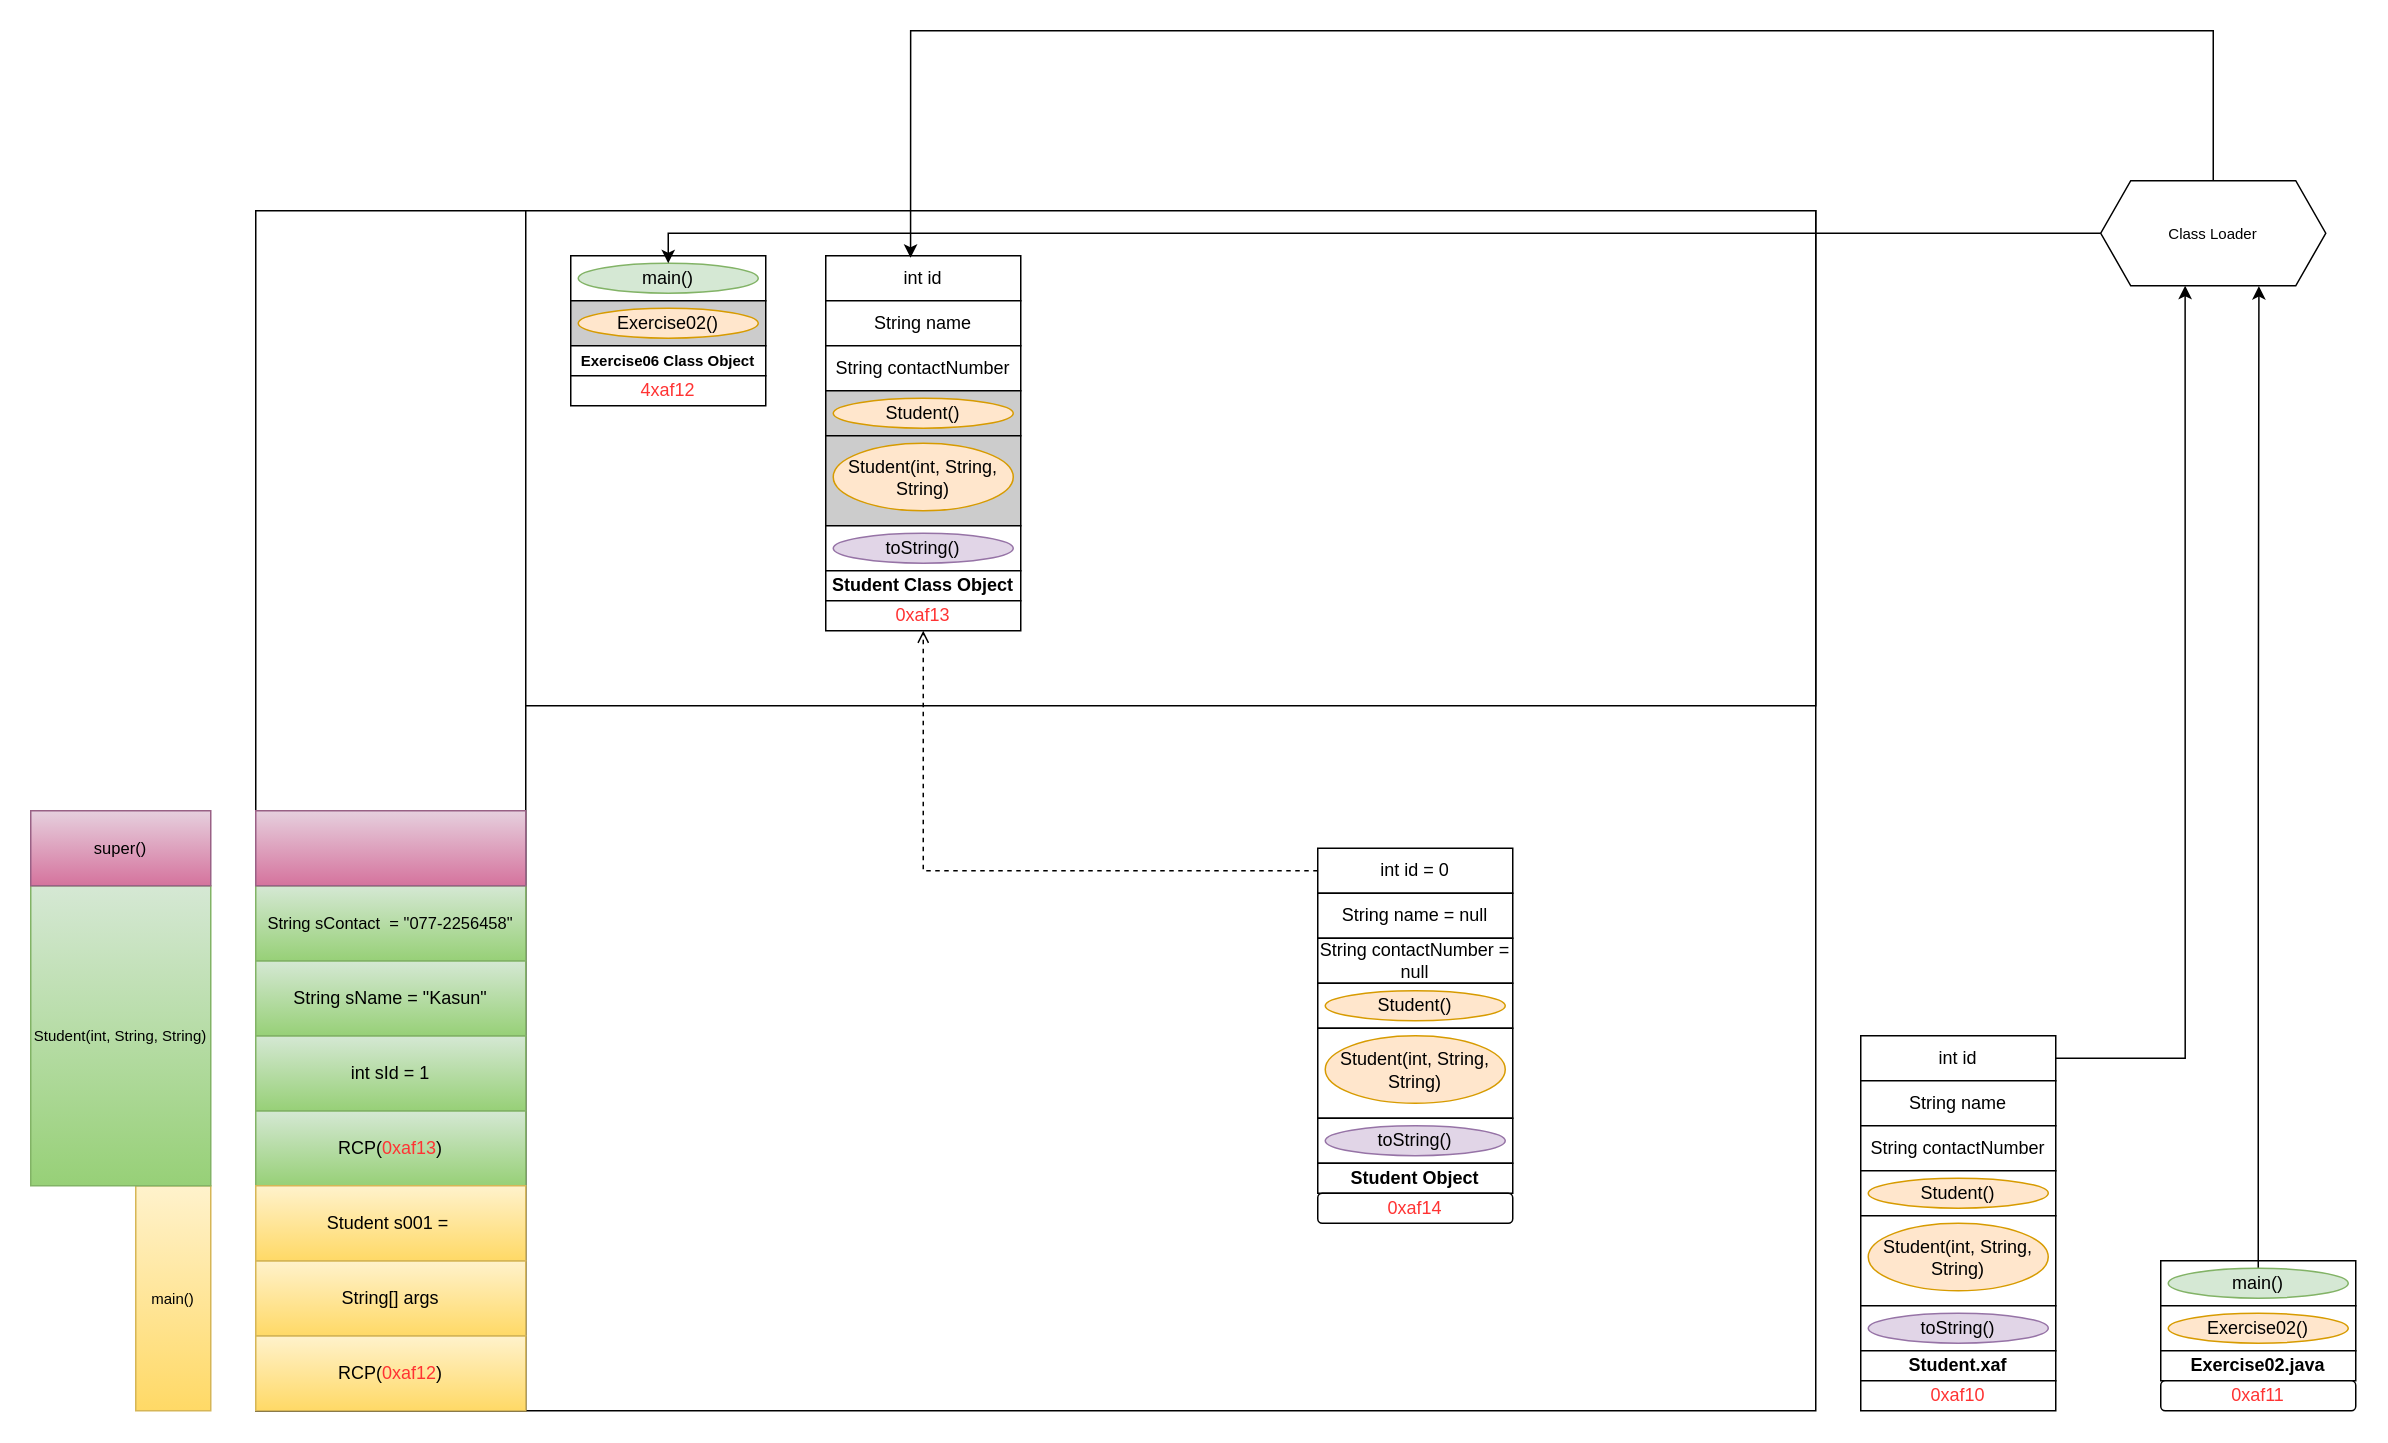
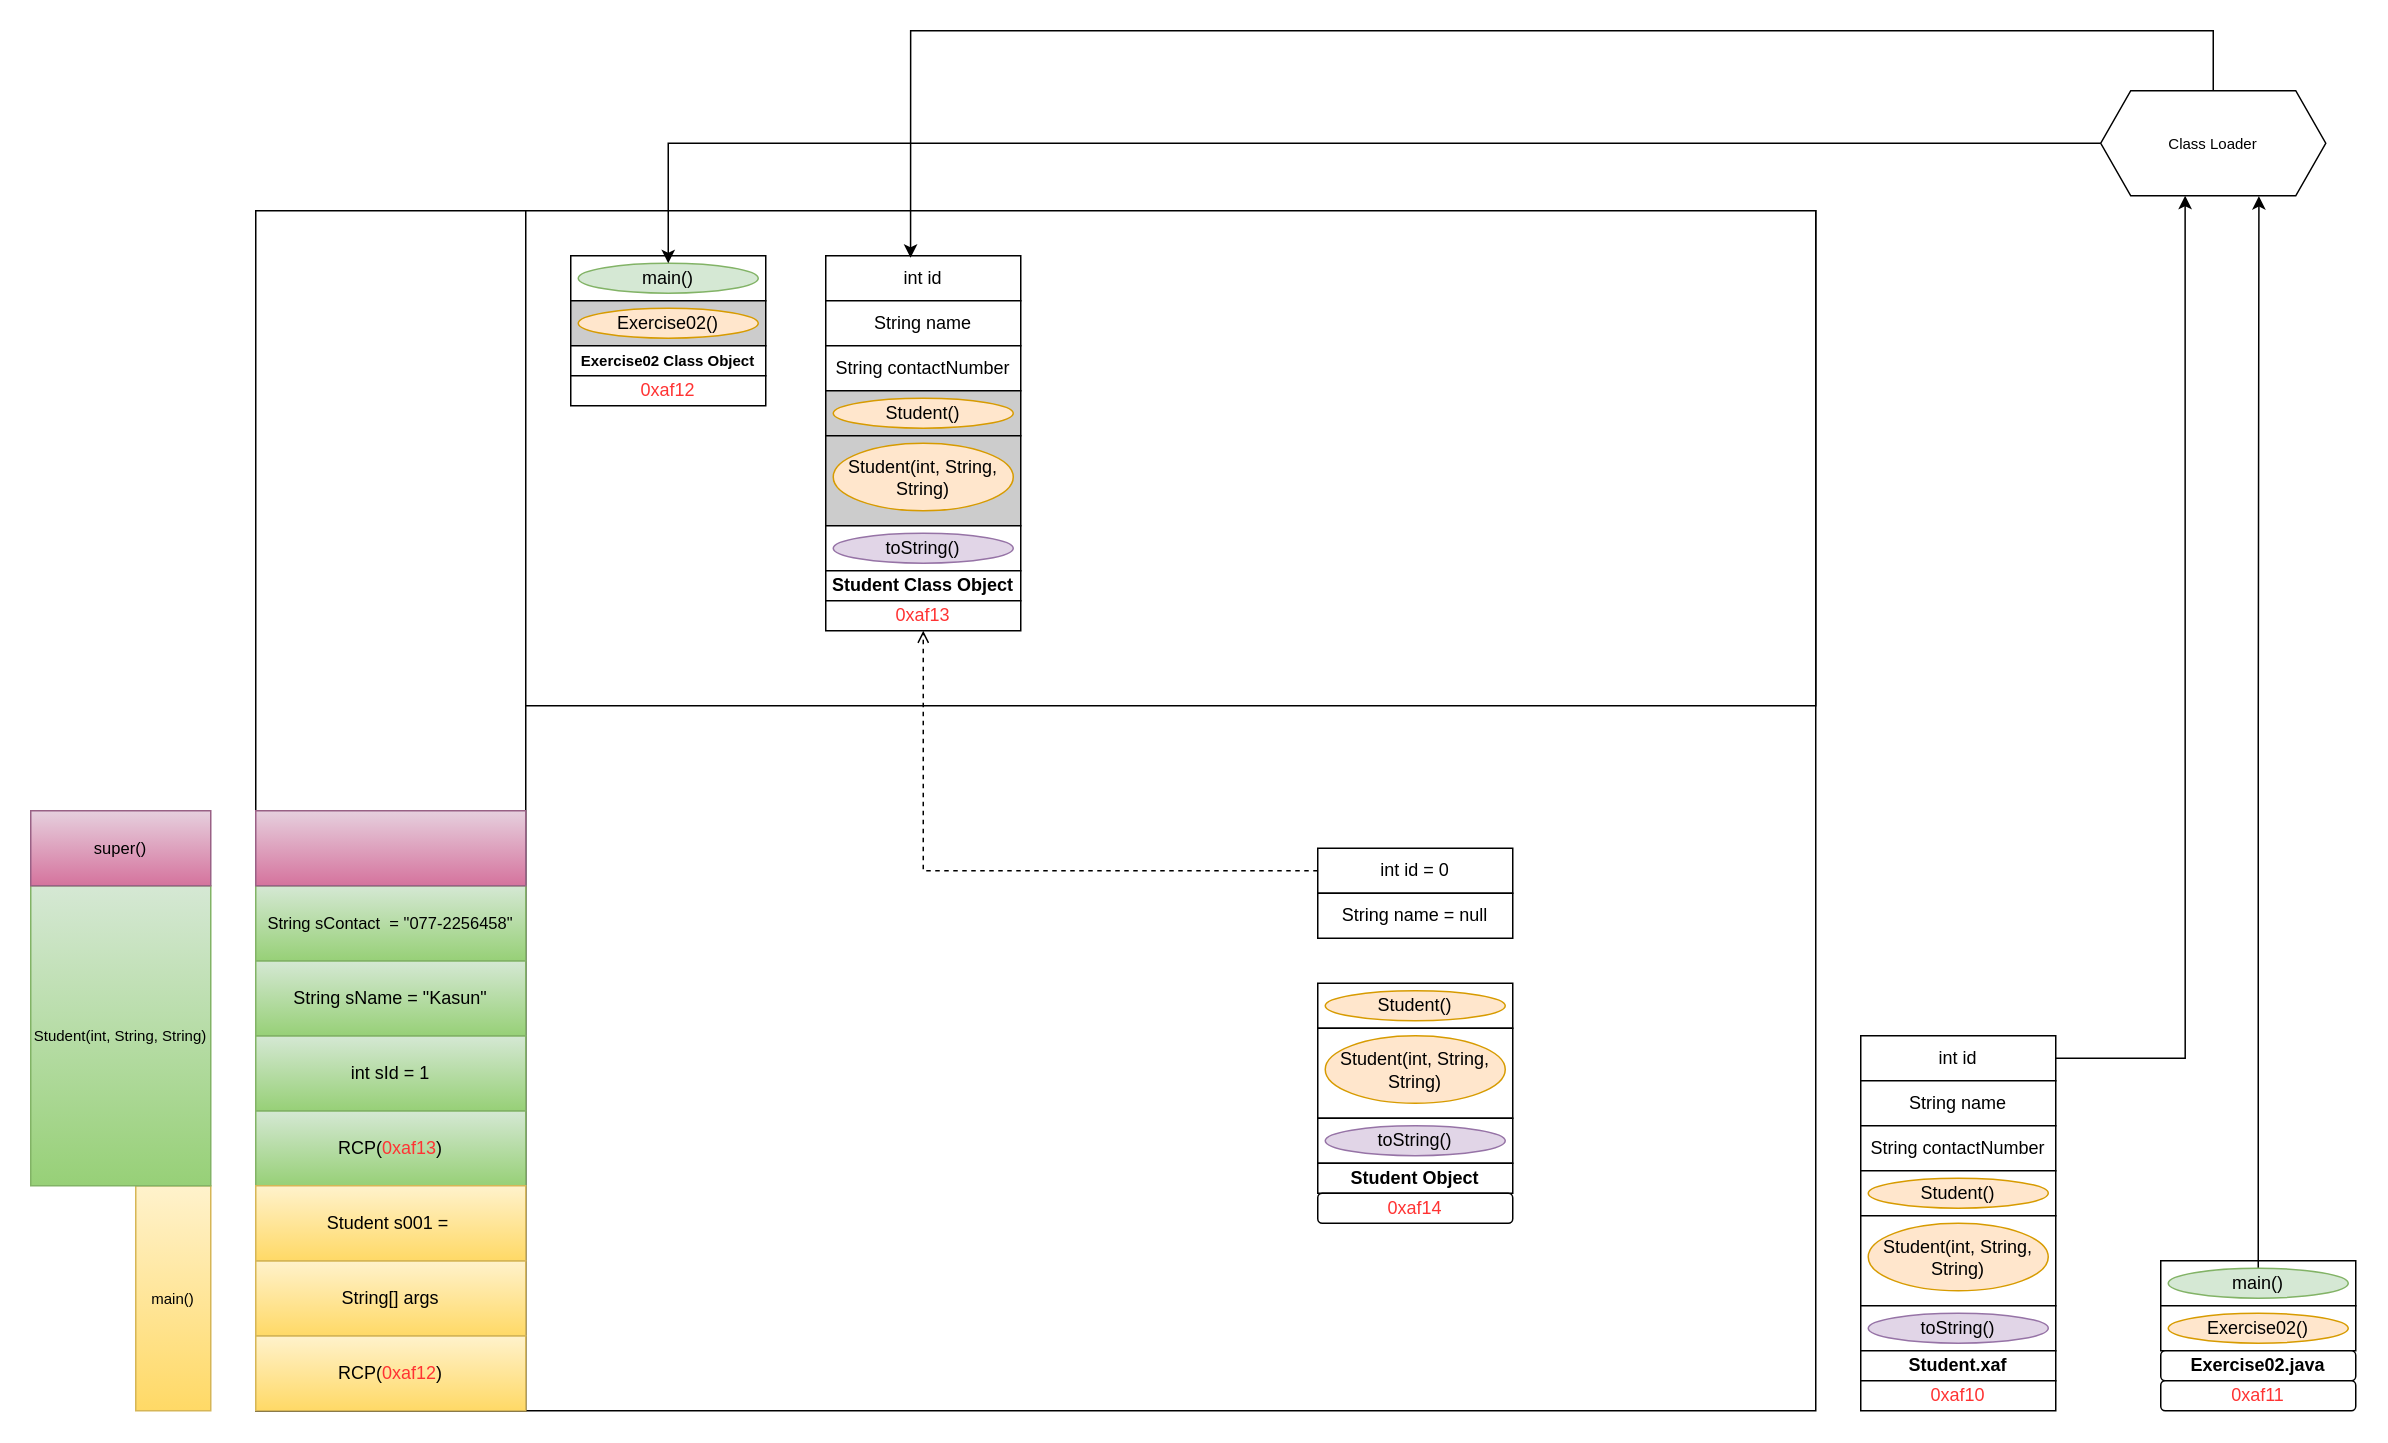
(2213, 233) -> (2213, 143)
(668, 361) -> (668, 361)
(668, 391) -> (668, 391)
(1415, 961) -> none
(2258, 1366) -> (2258, 1366)
